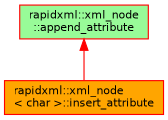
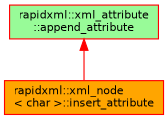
(84, 22) -> (84, 22)
